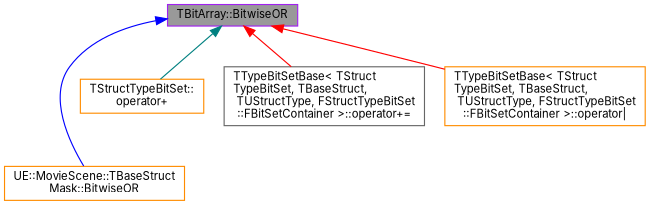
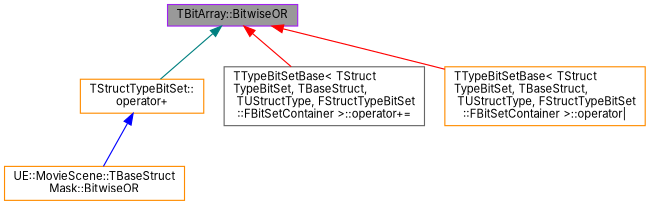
(68, 69) -> (115, 145)
